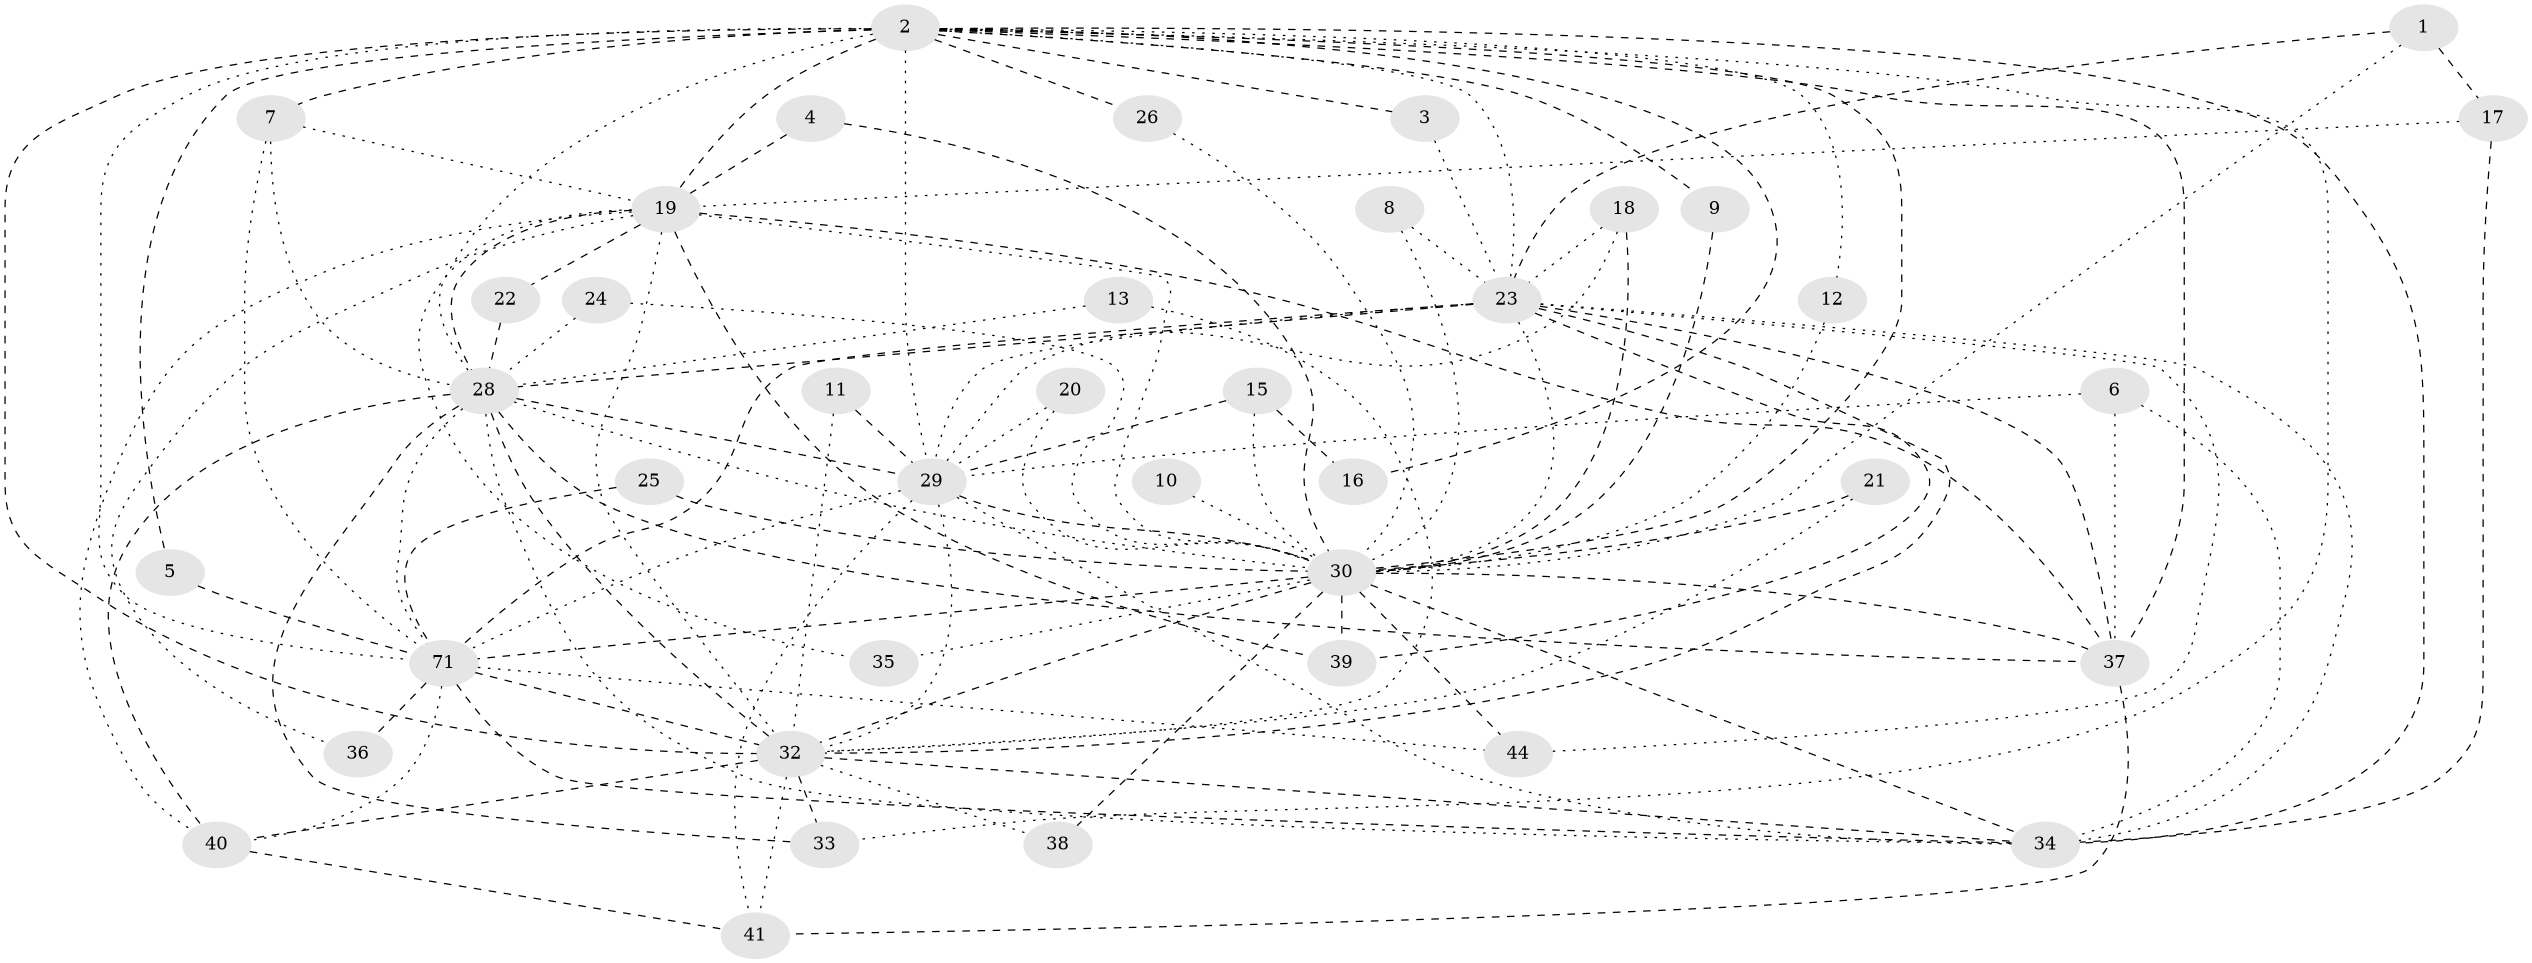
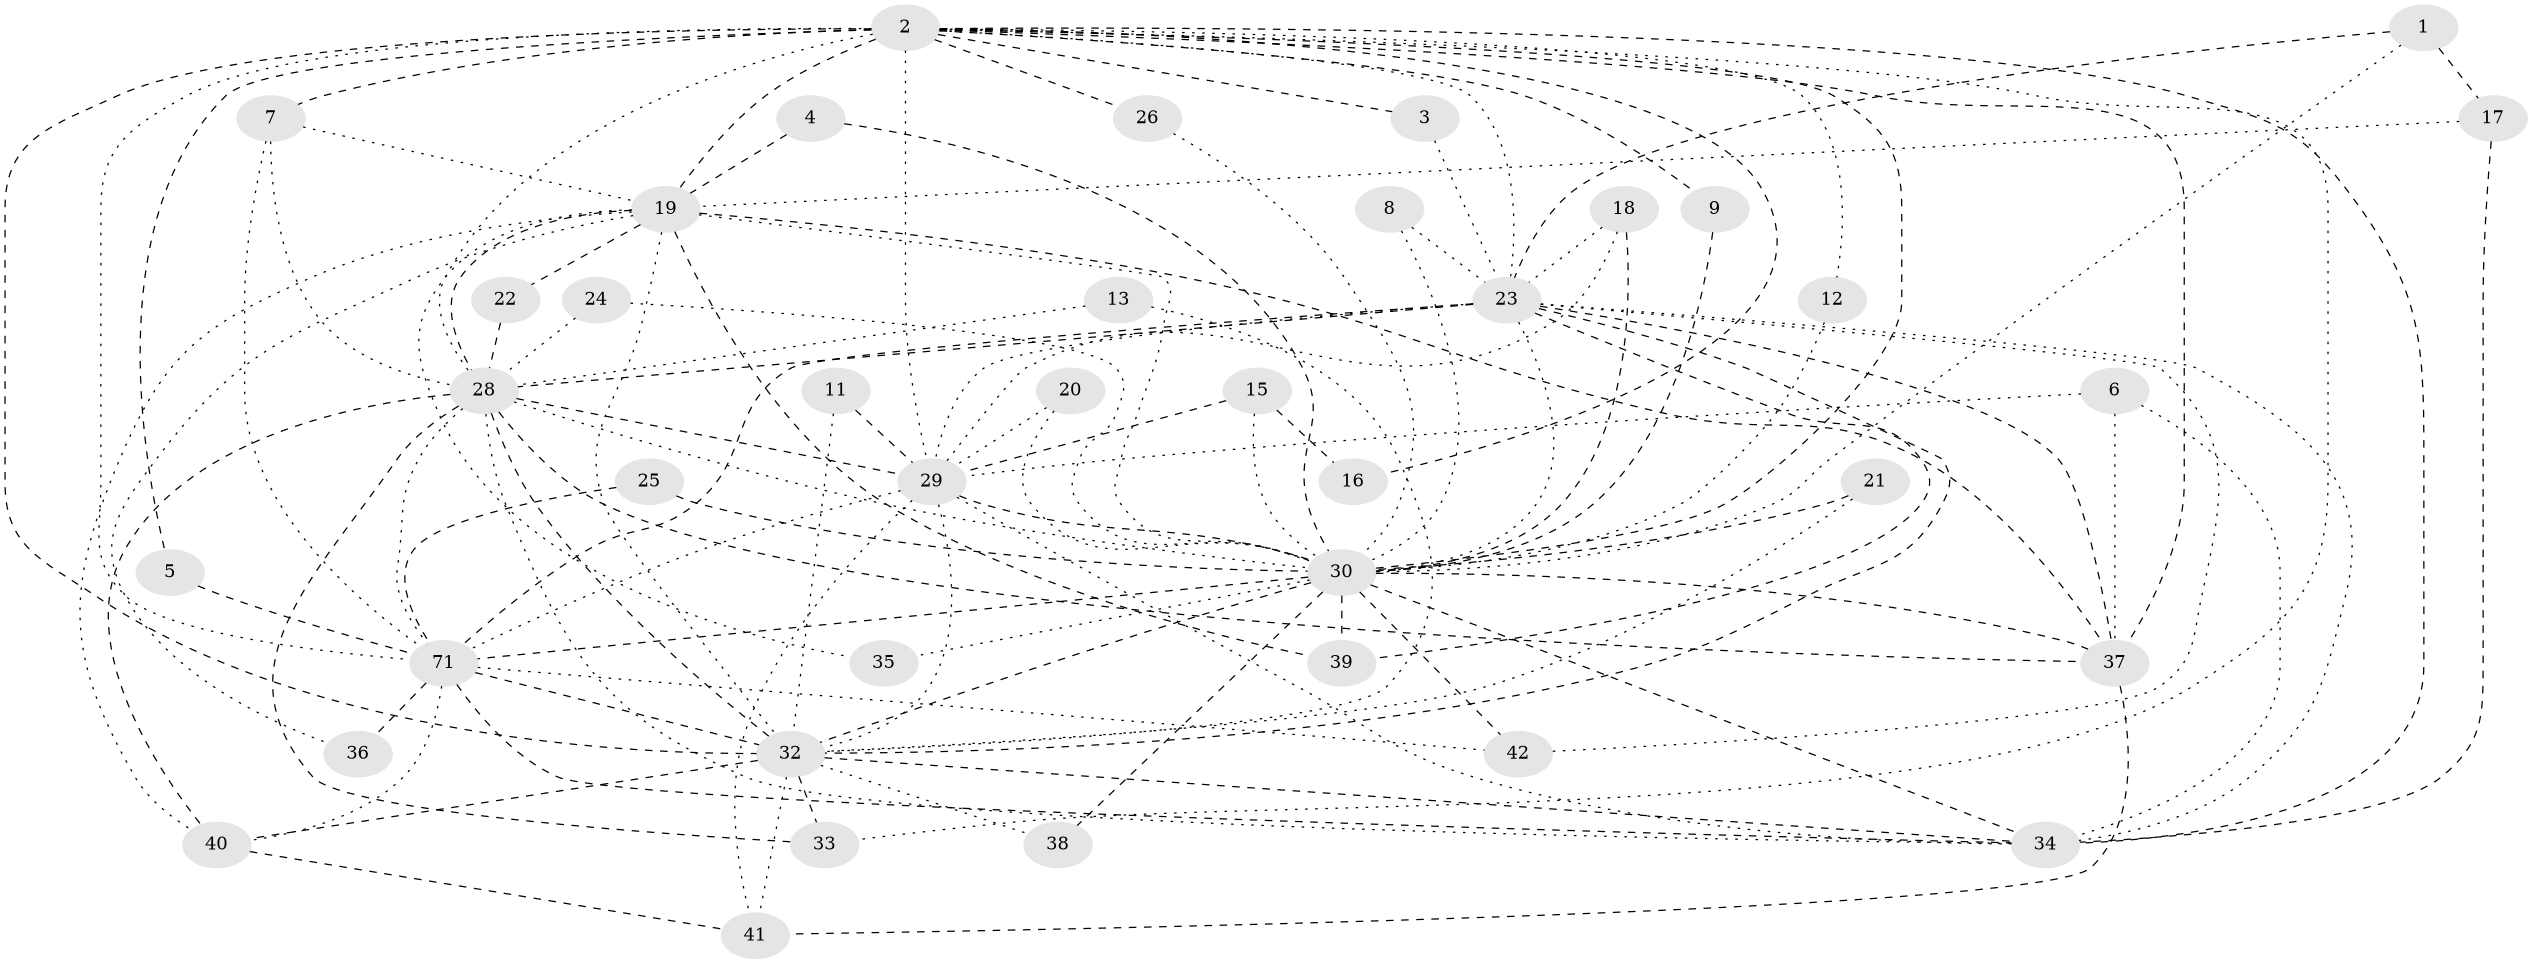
(1167, 482) -> none
(1518, 754) -> (1518, 754)
